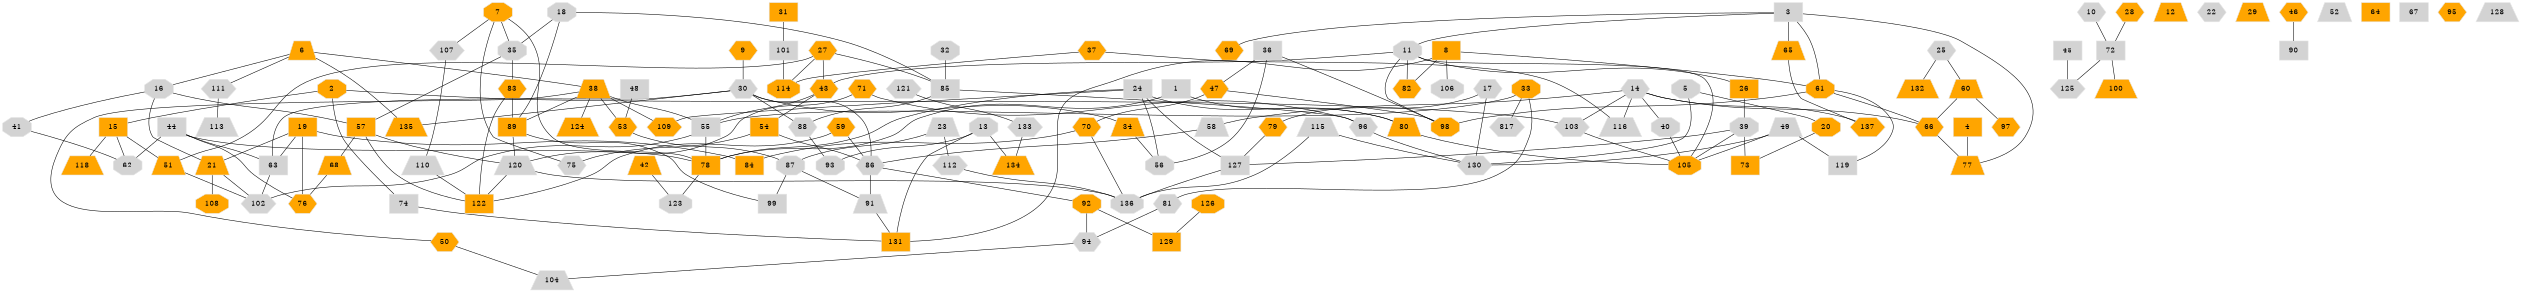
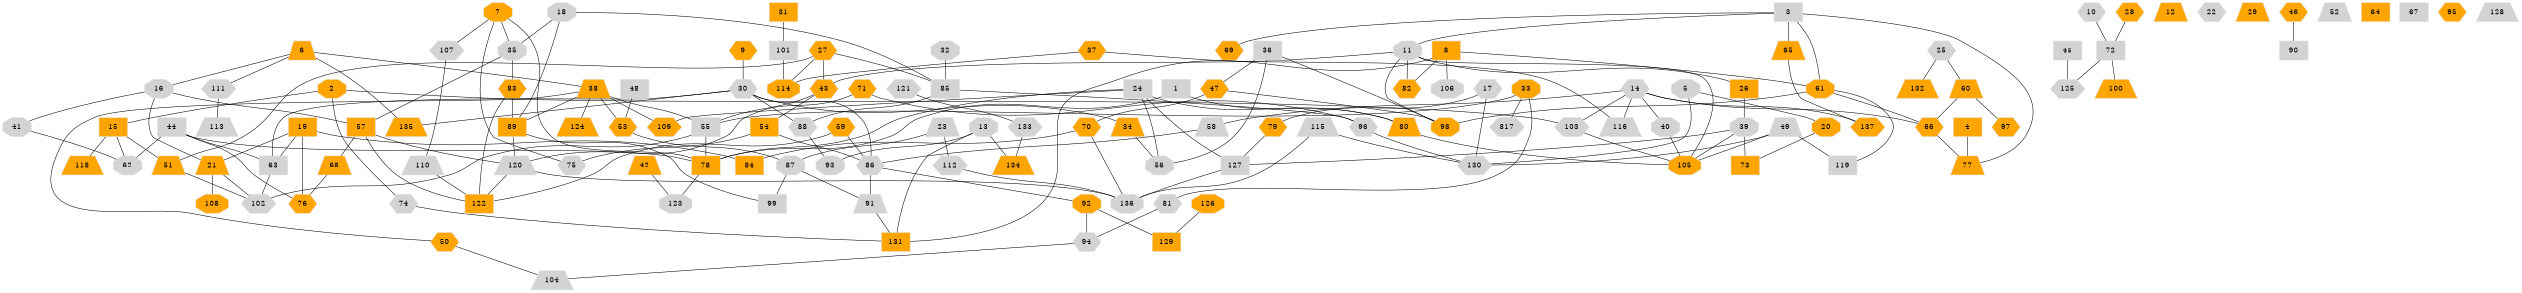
(404, 204) -> (404, 204)
